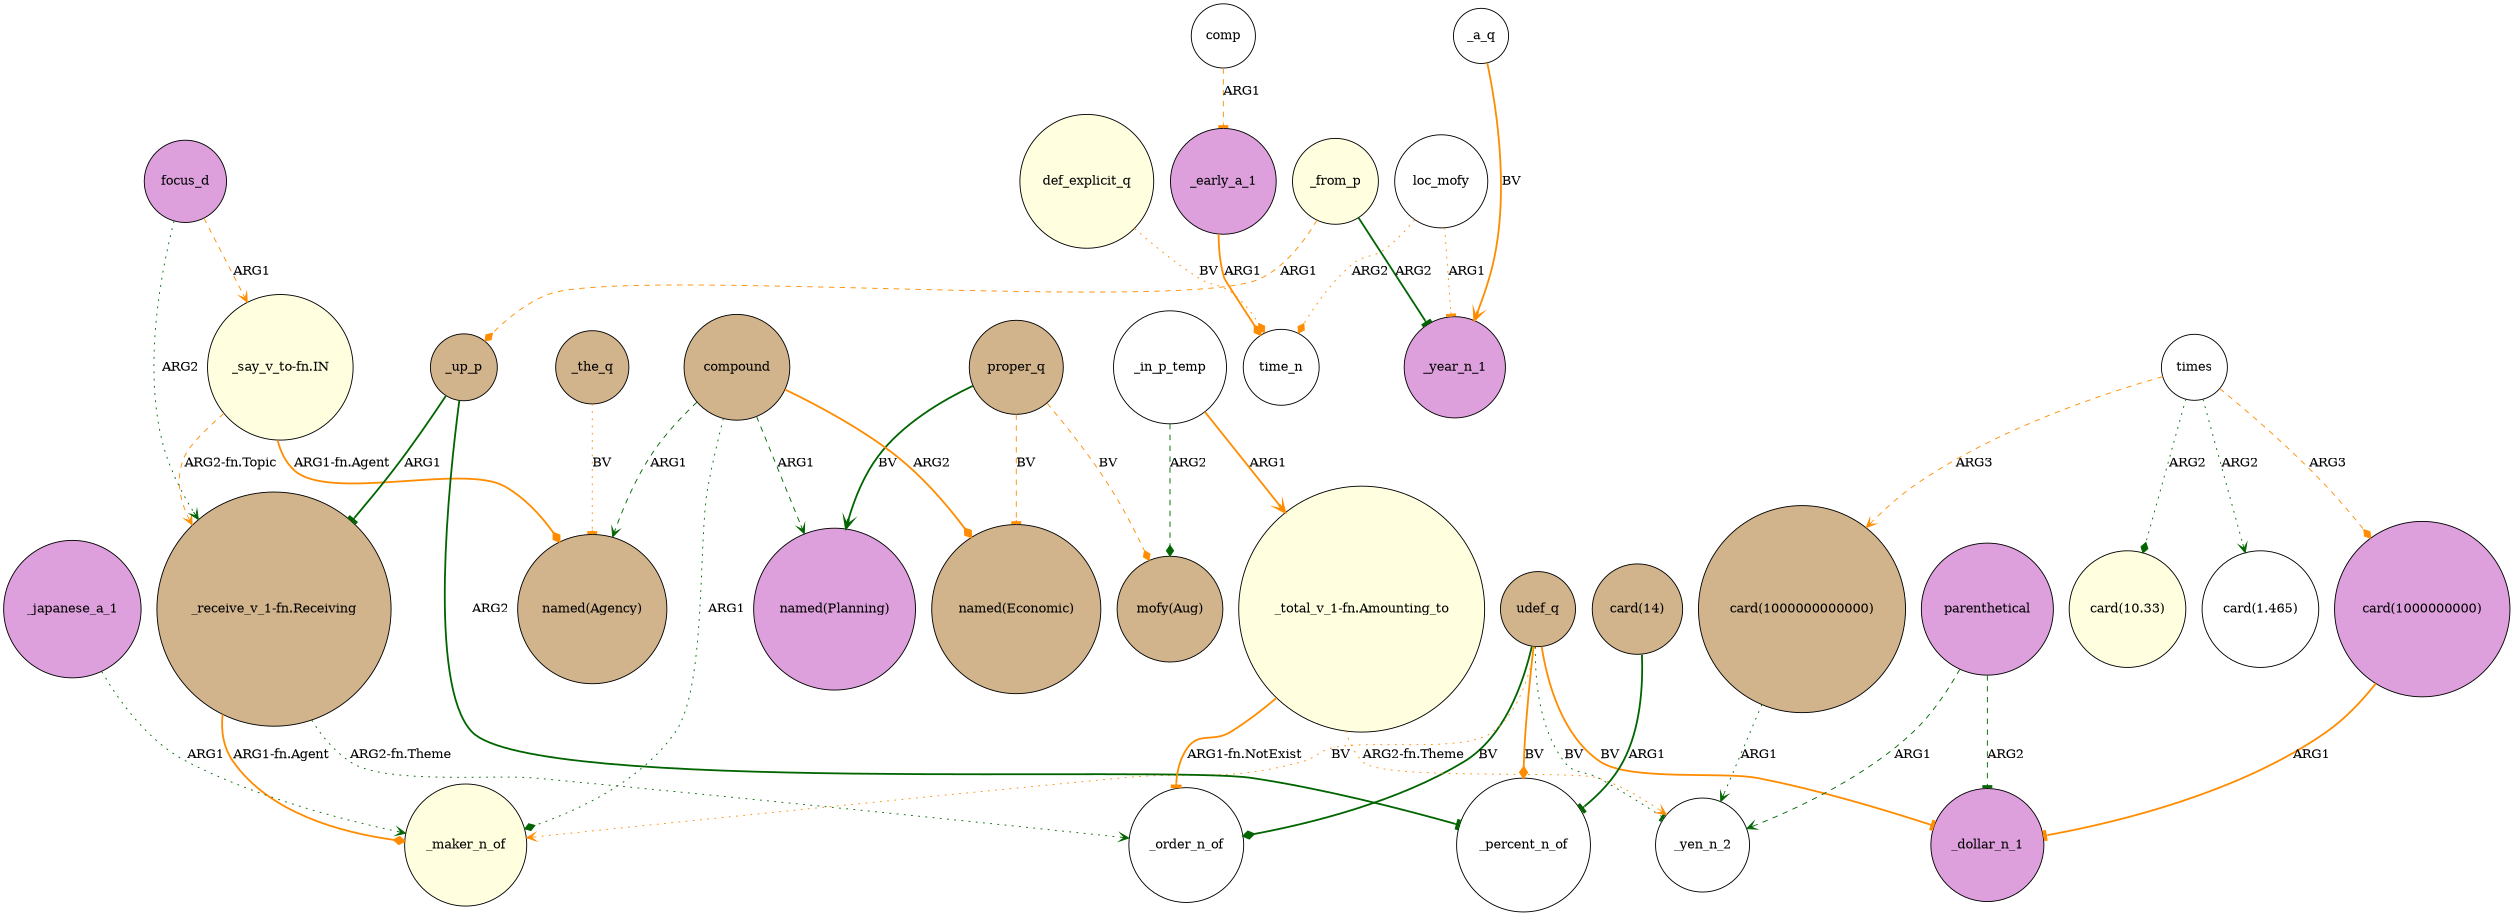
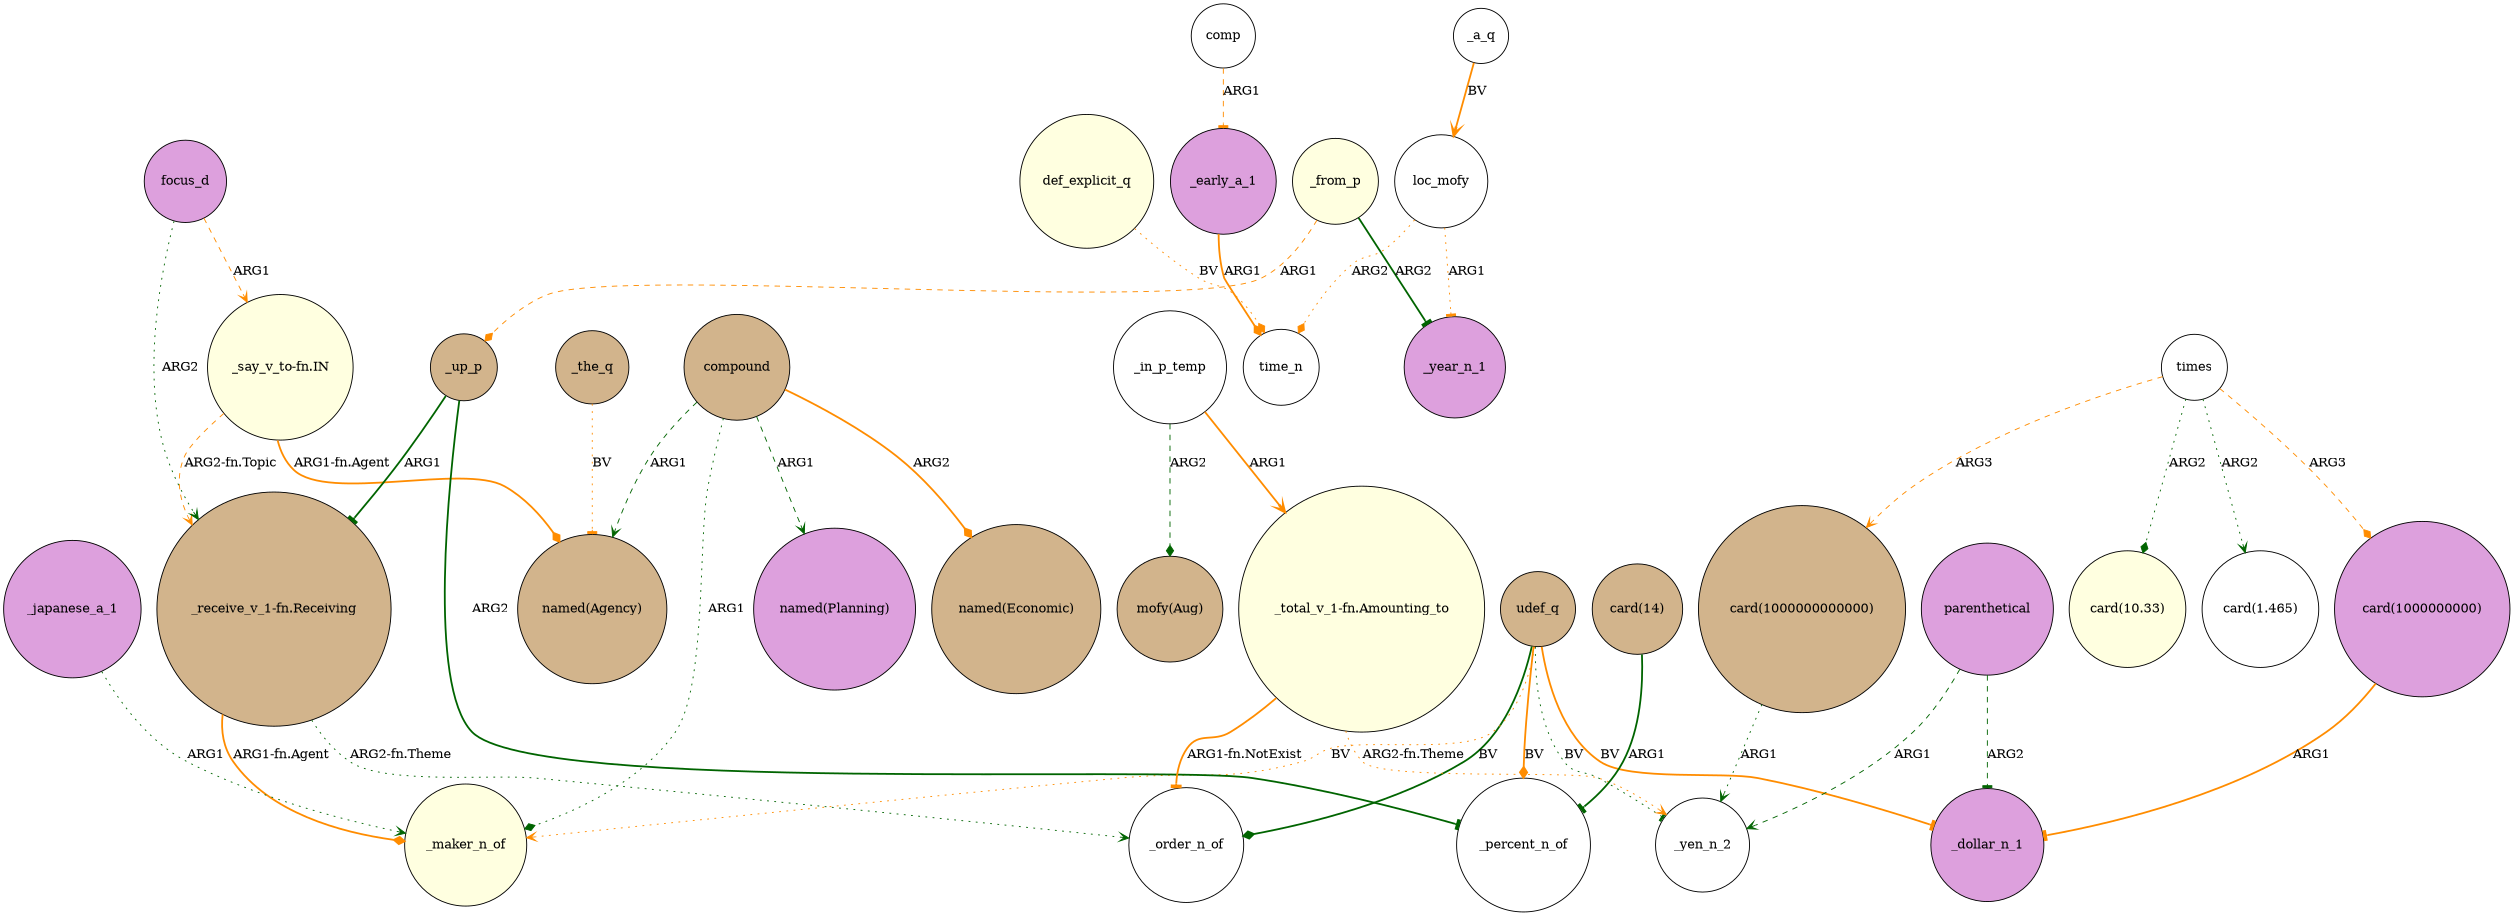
(1501, 188) -> (1465, 95)
(1016, 367) -> none
